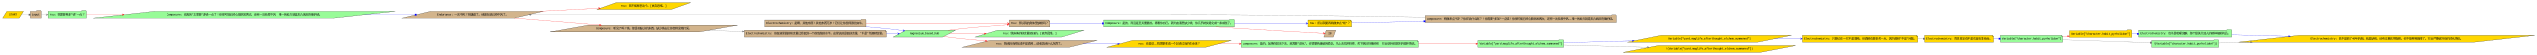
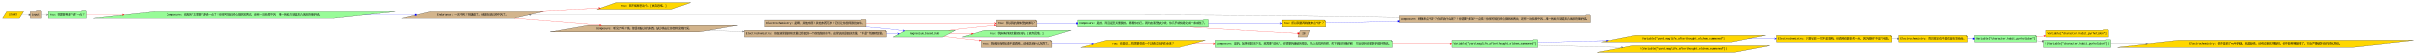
(1270, 30) -> (1244, 30)
(2185, 34) -> none
(1030, 44) -> (1017, 44)
